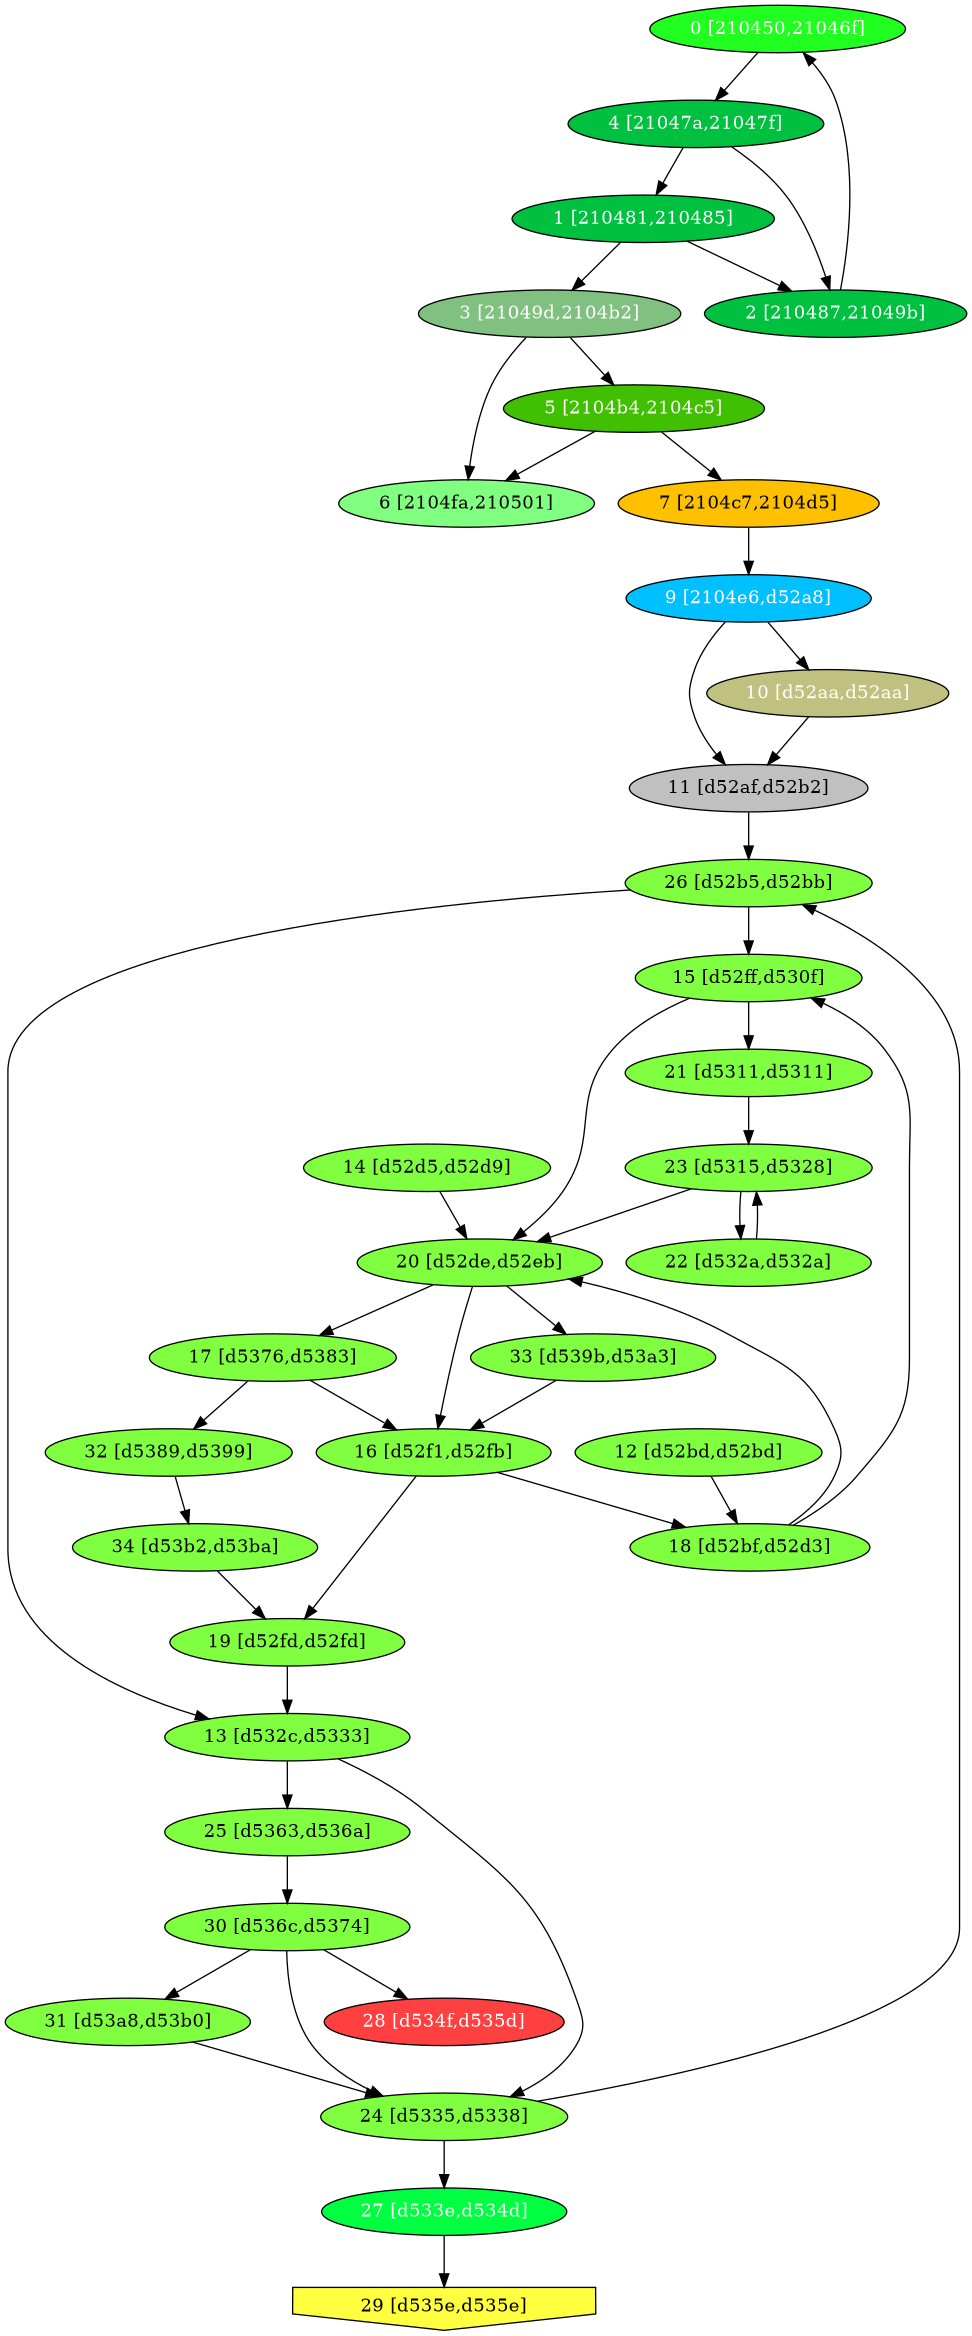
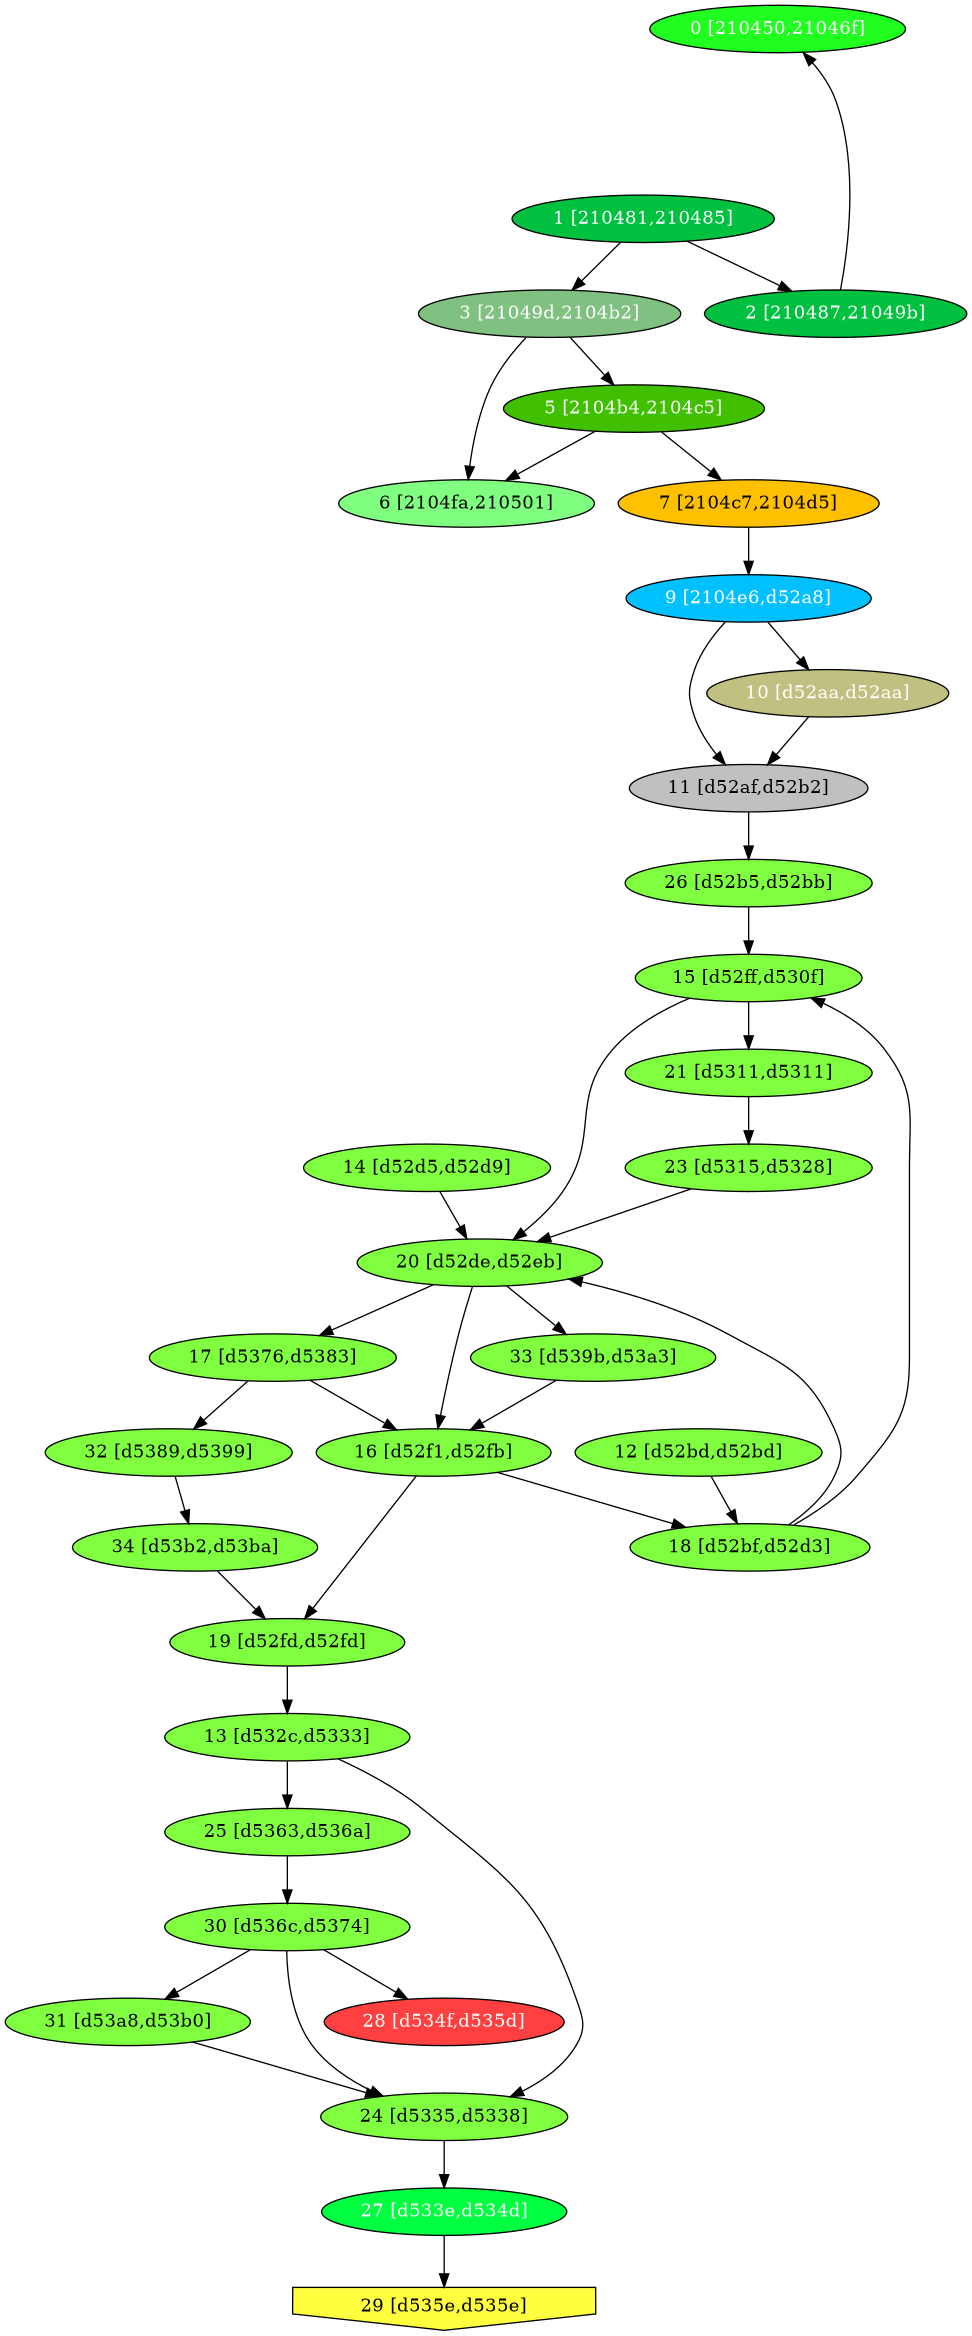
(696, 124) -> none
(8, 1107) -> none
(749, 1263) -> none
(960, 1622) -> none
